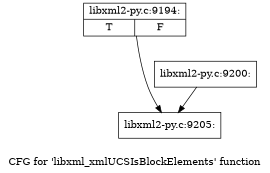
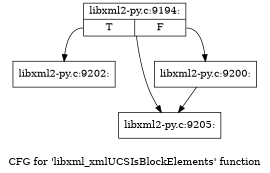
none -> (200, 38)
none -> (64, 74)
